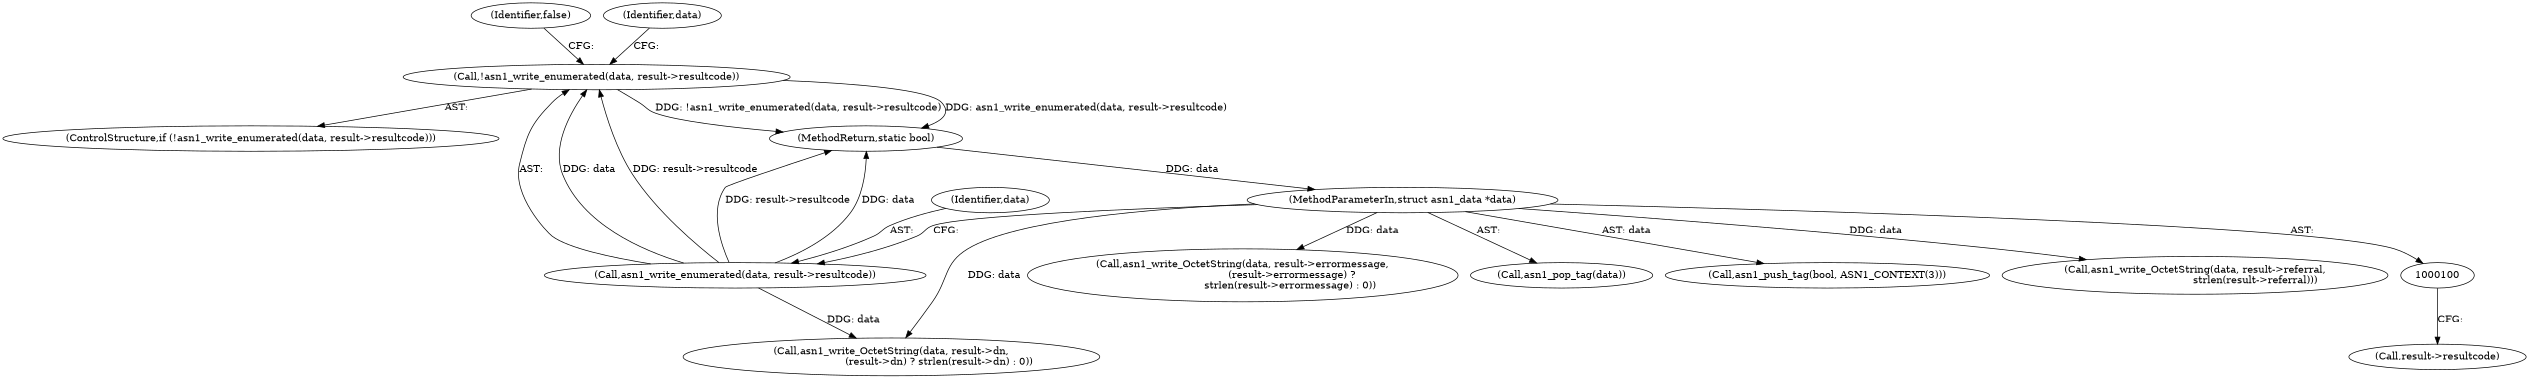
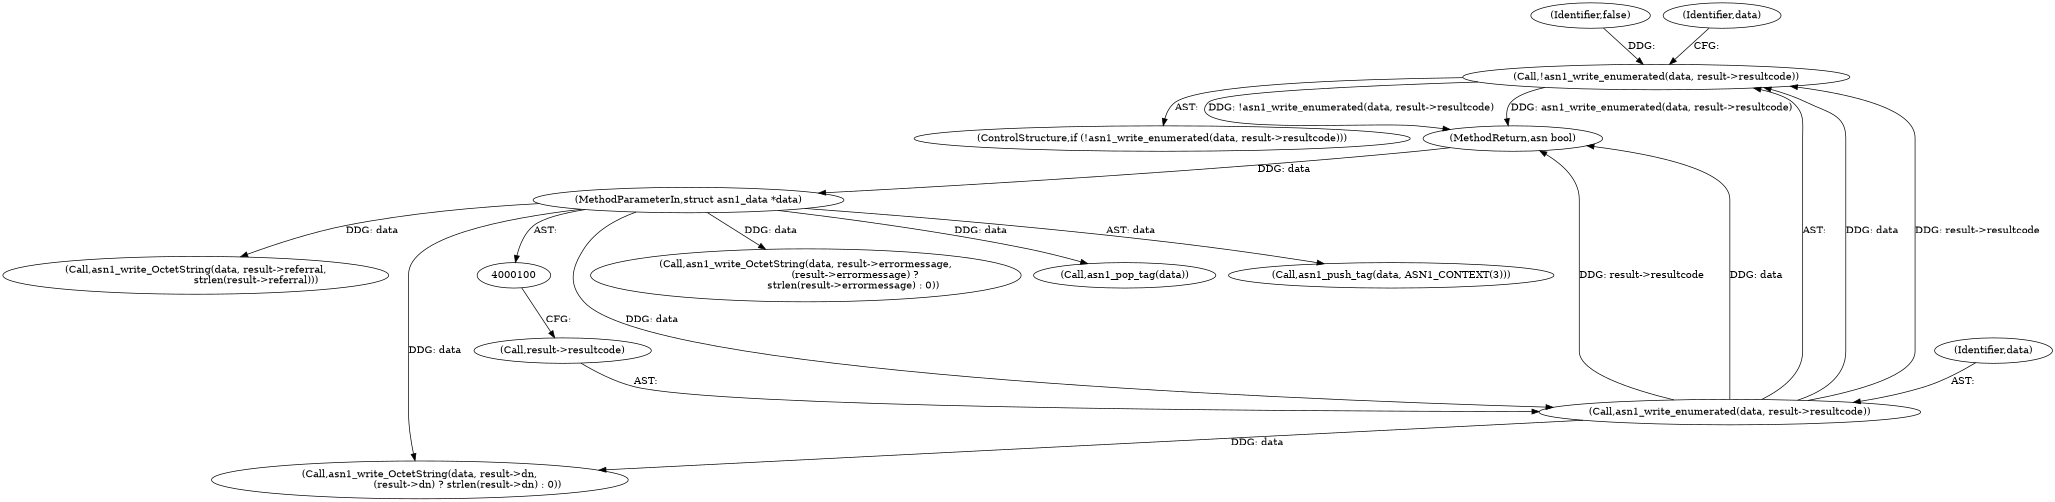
(583, 46) -> (1643, 46)
(866, 139) -> (1513, 139)
(948, 231) -> (652, 320)
(1490, 231) -> (981, 231)
(1827, 275) -> (1391, 275)
(2438, 275) -> (514, 275)
none -> (1053, 408)
